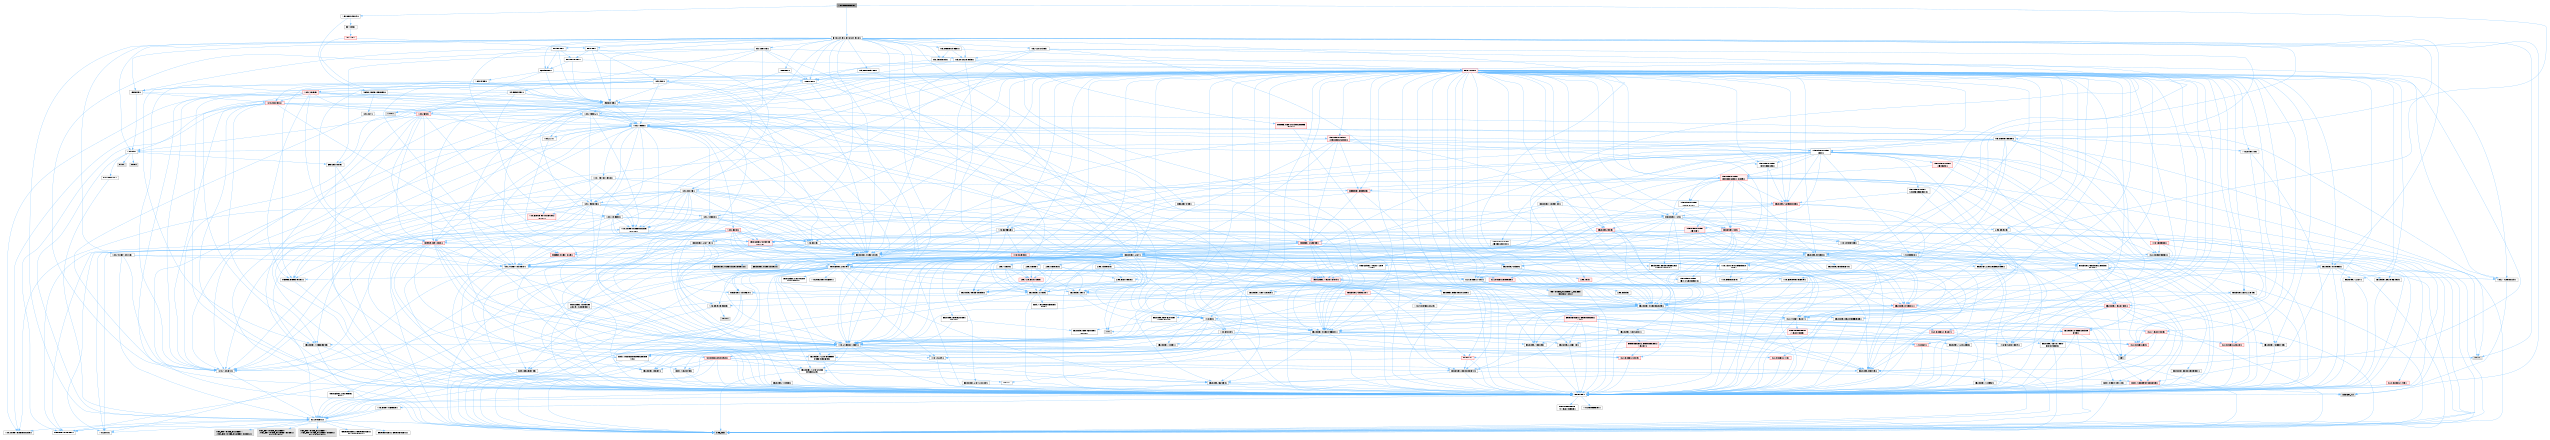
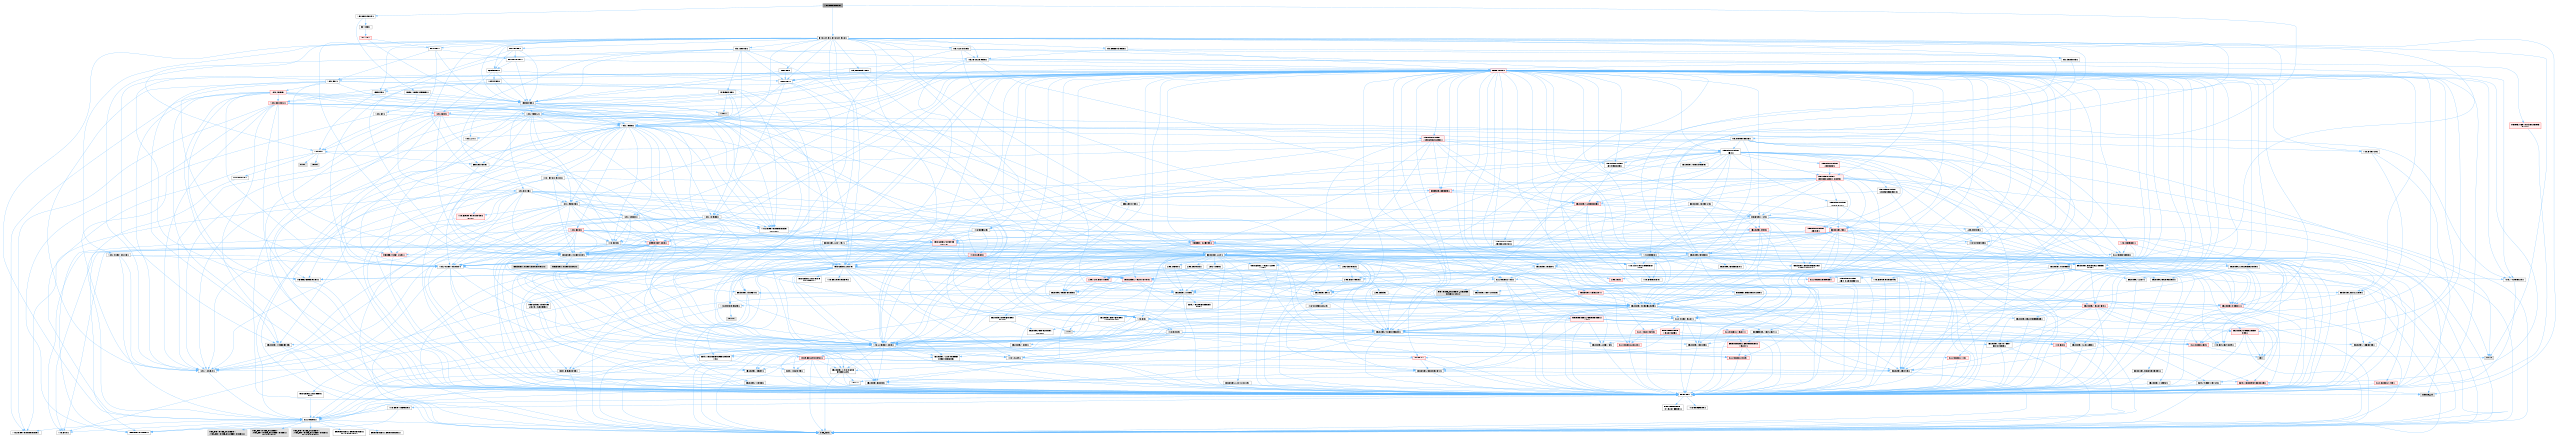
none -> (1694, 165)
(1631, 332) -> (1765, 332)
